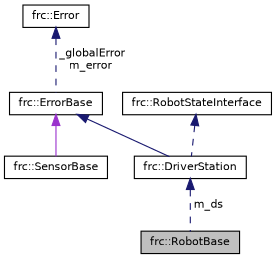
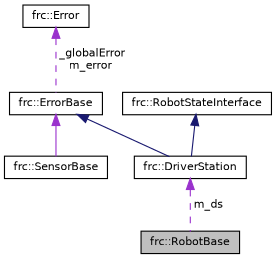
(56, 66) -> (56, 66)
(193, 141) -> (193, 141)
(190, 211) -> (190, 211)
